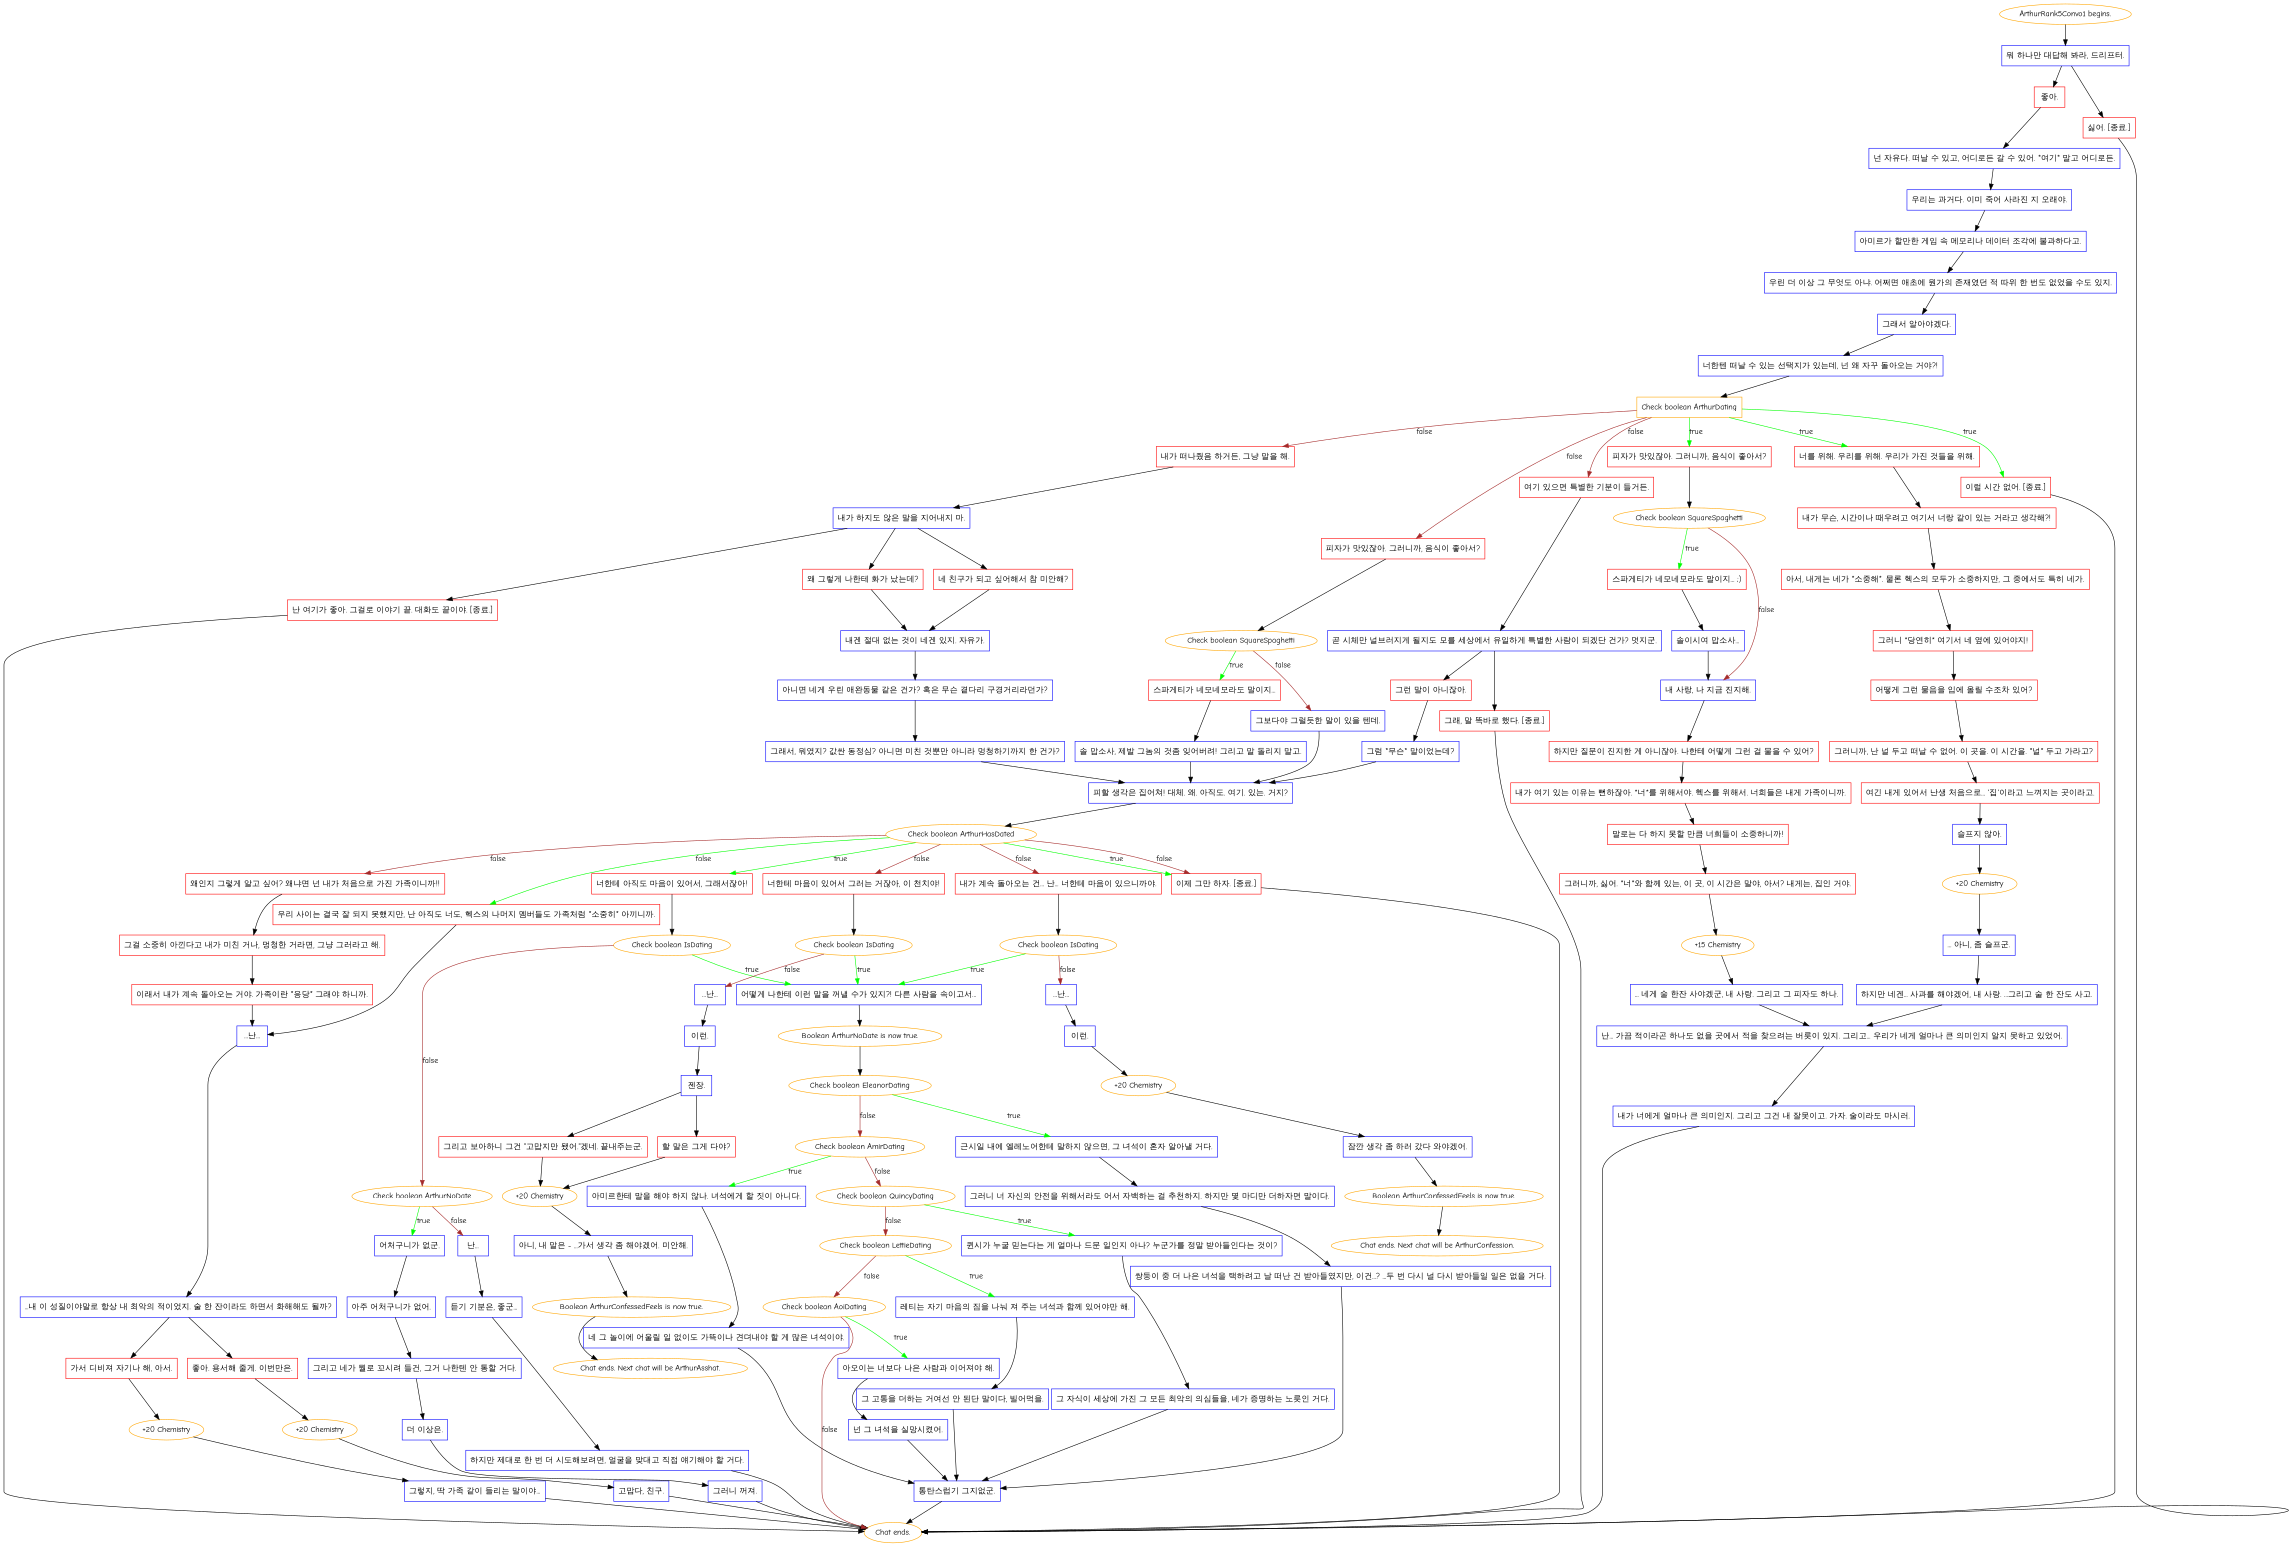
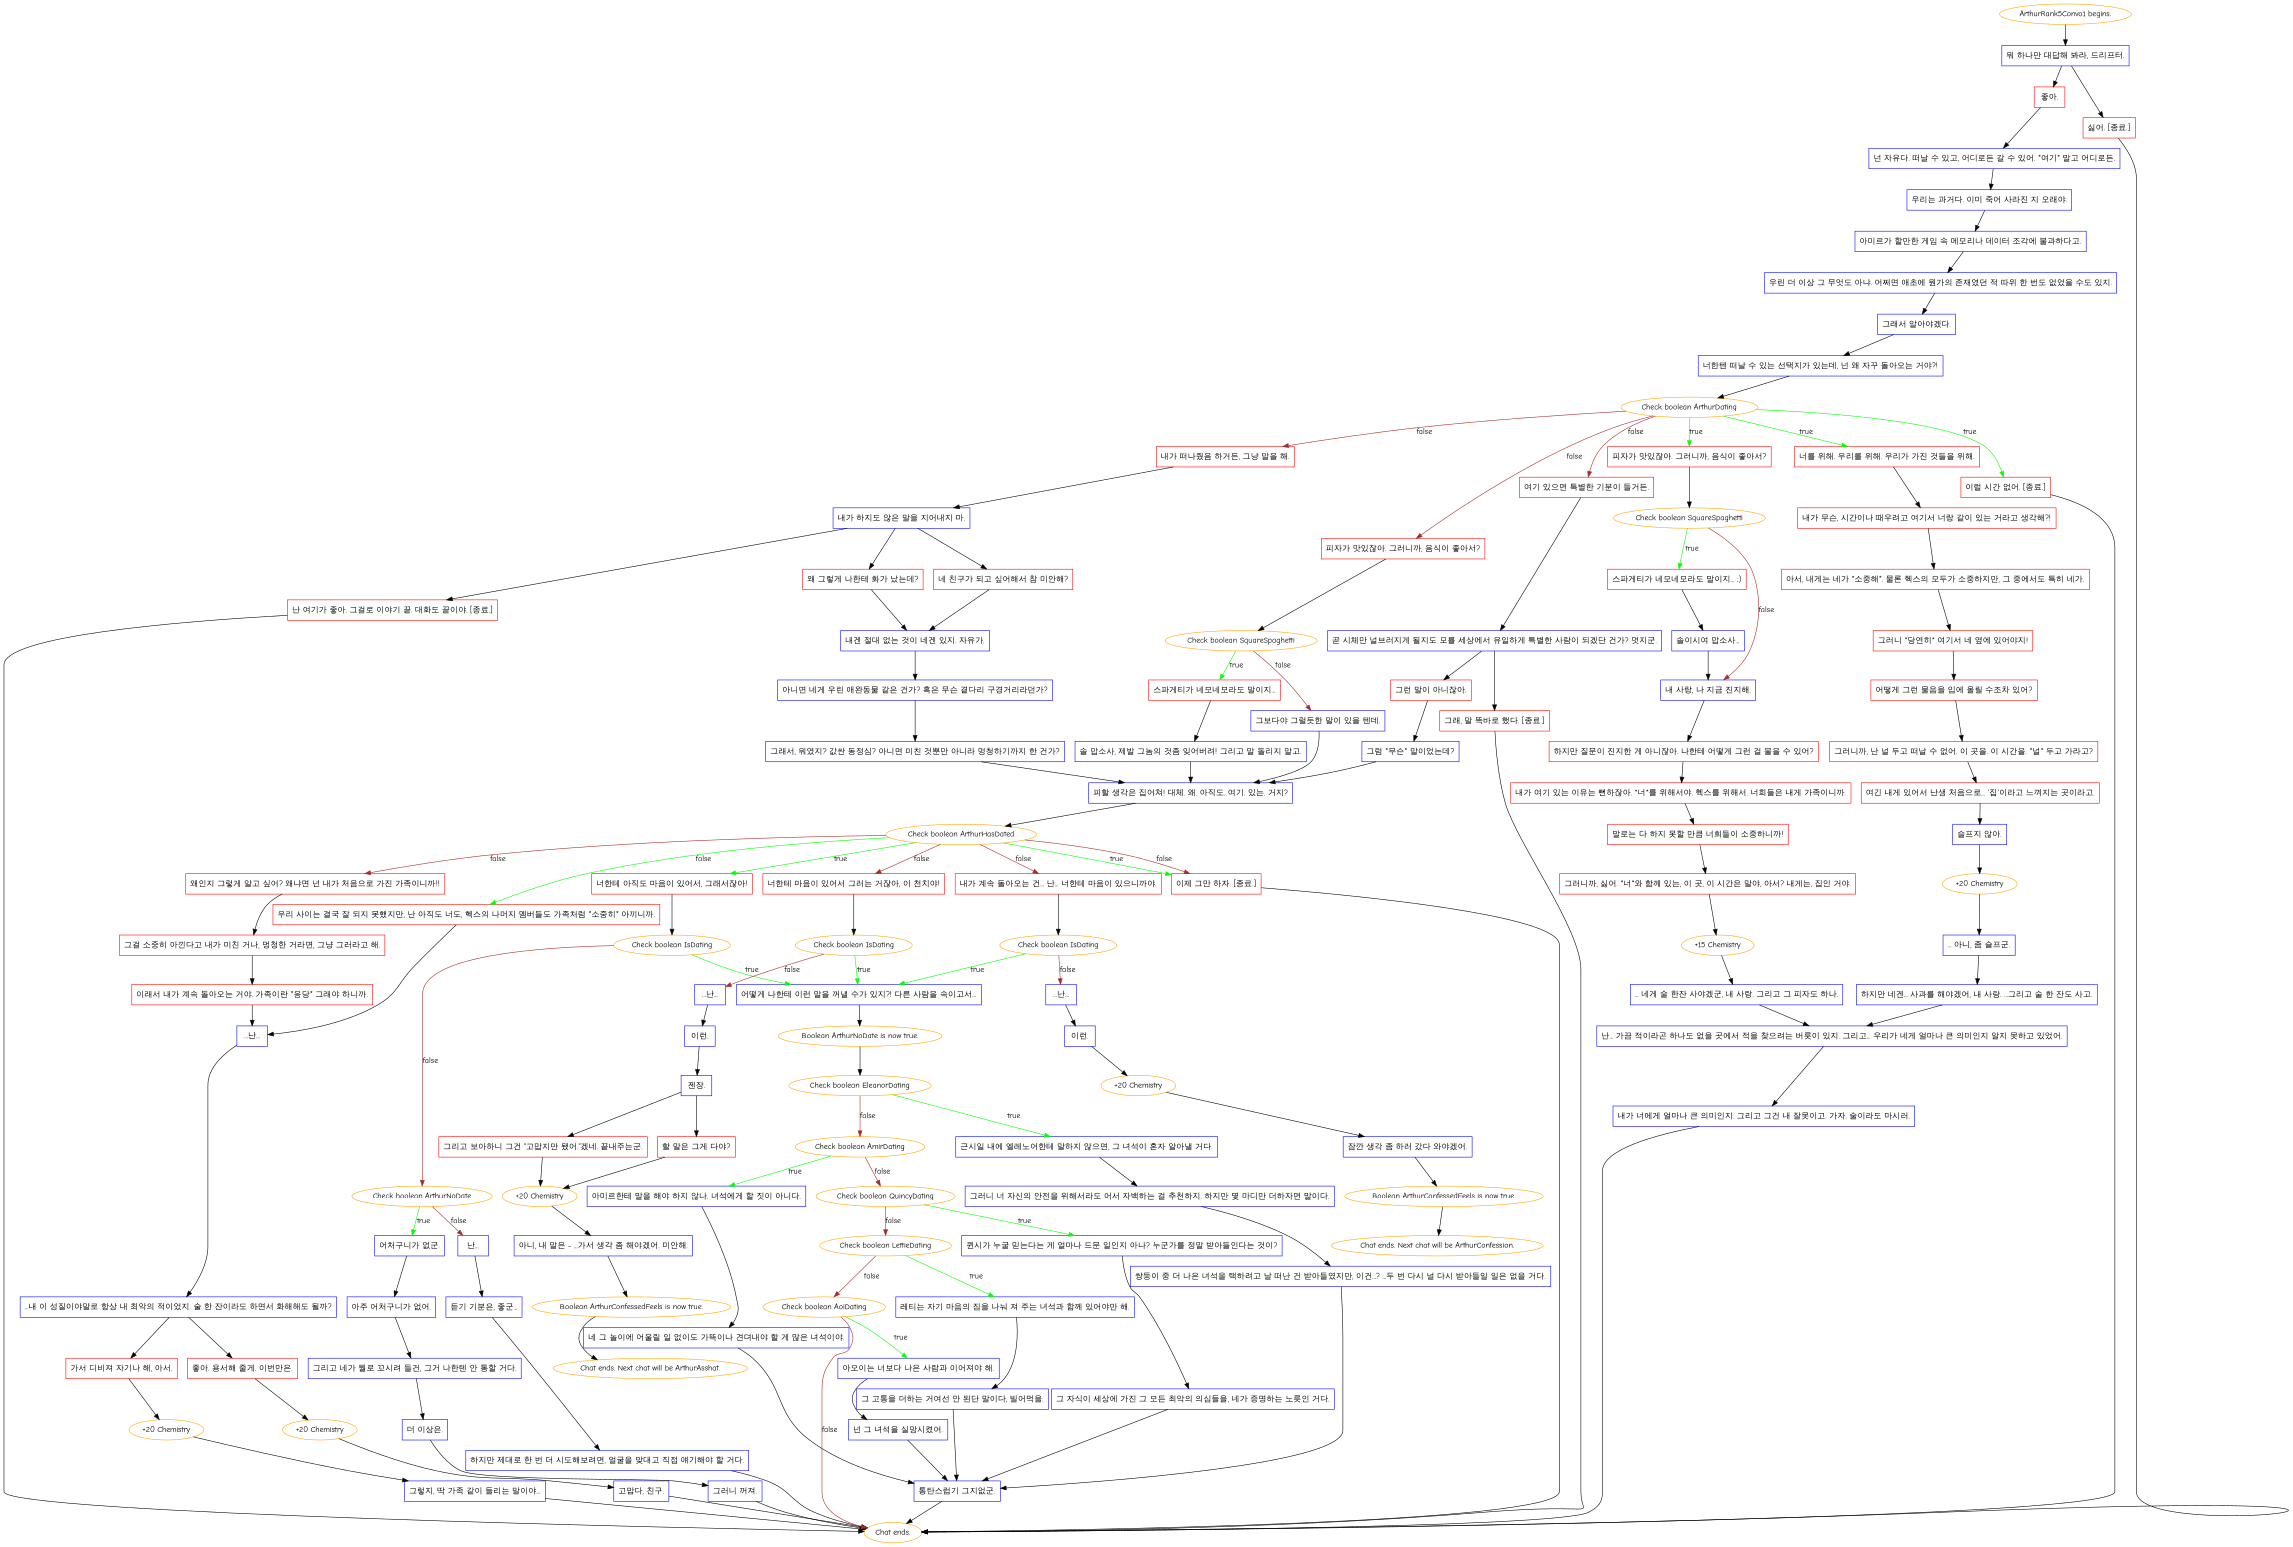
(1689, 407) -> (1689, 407)
